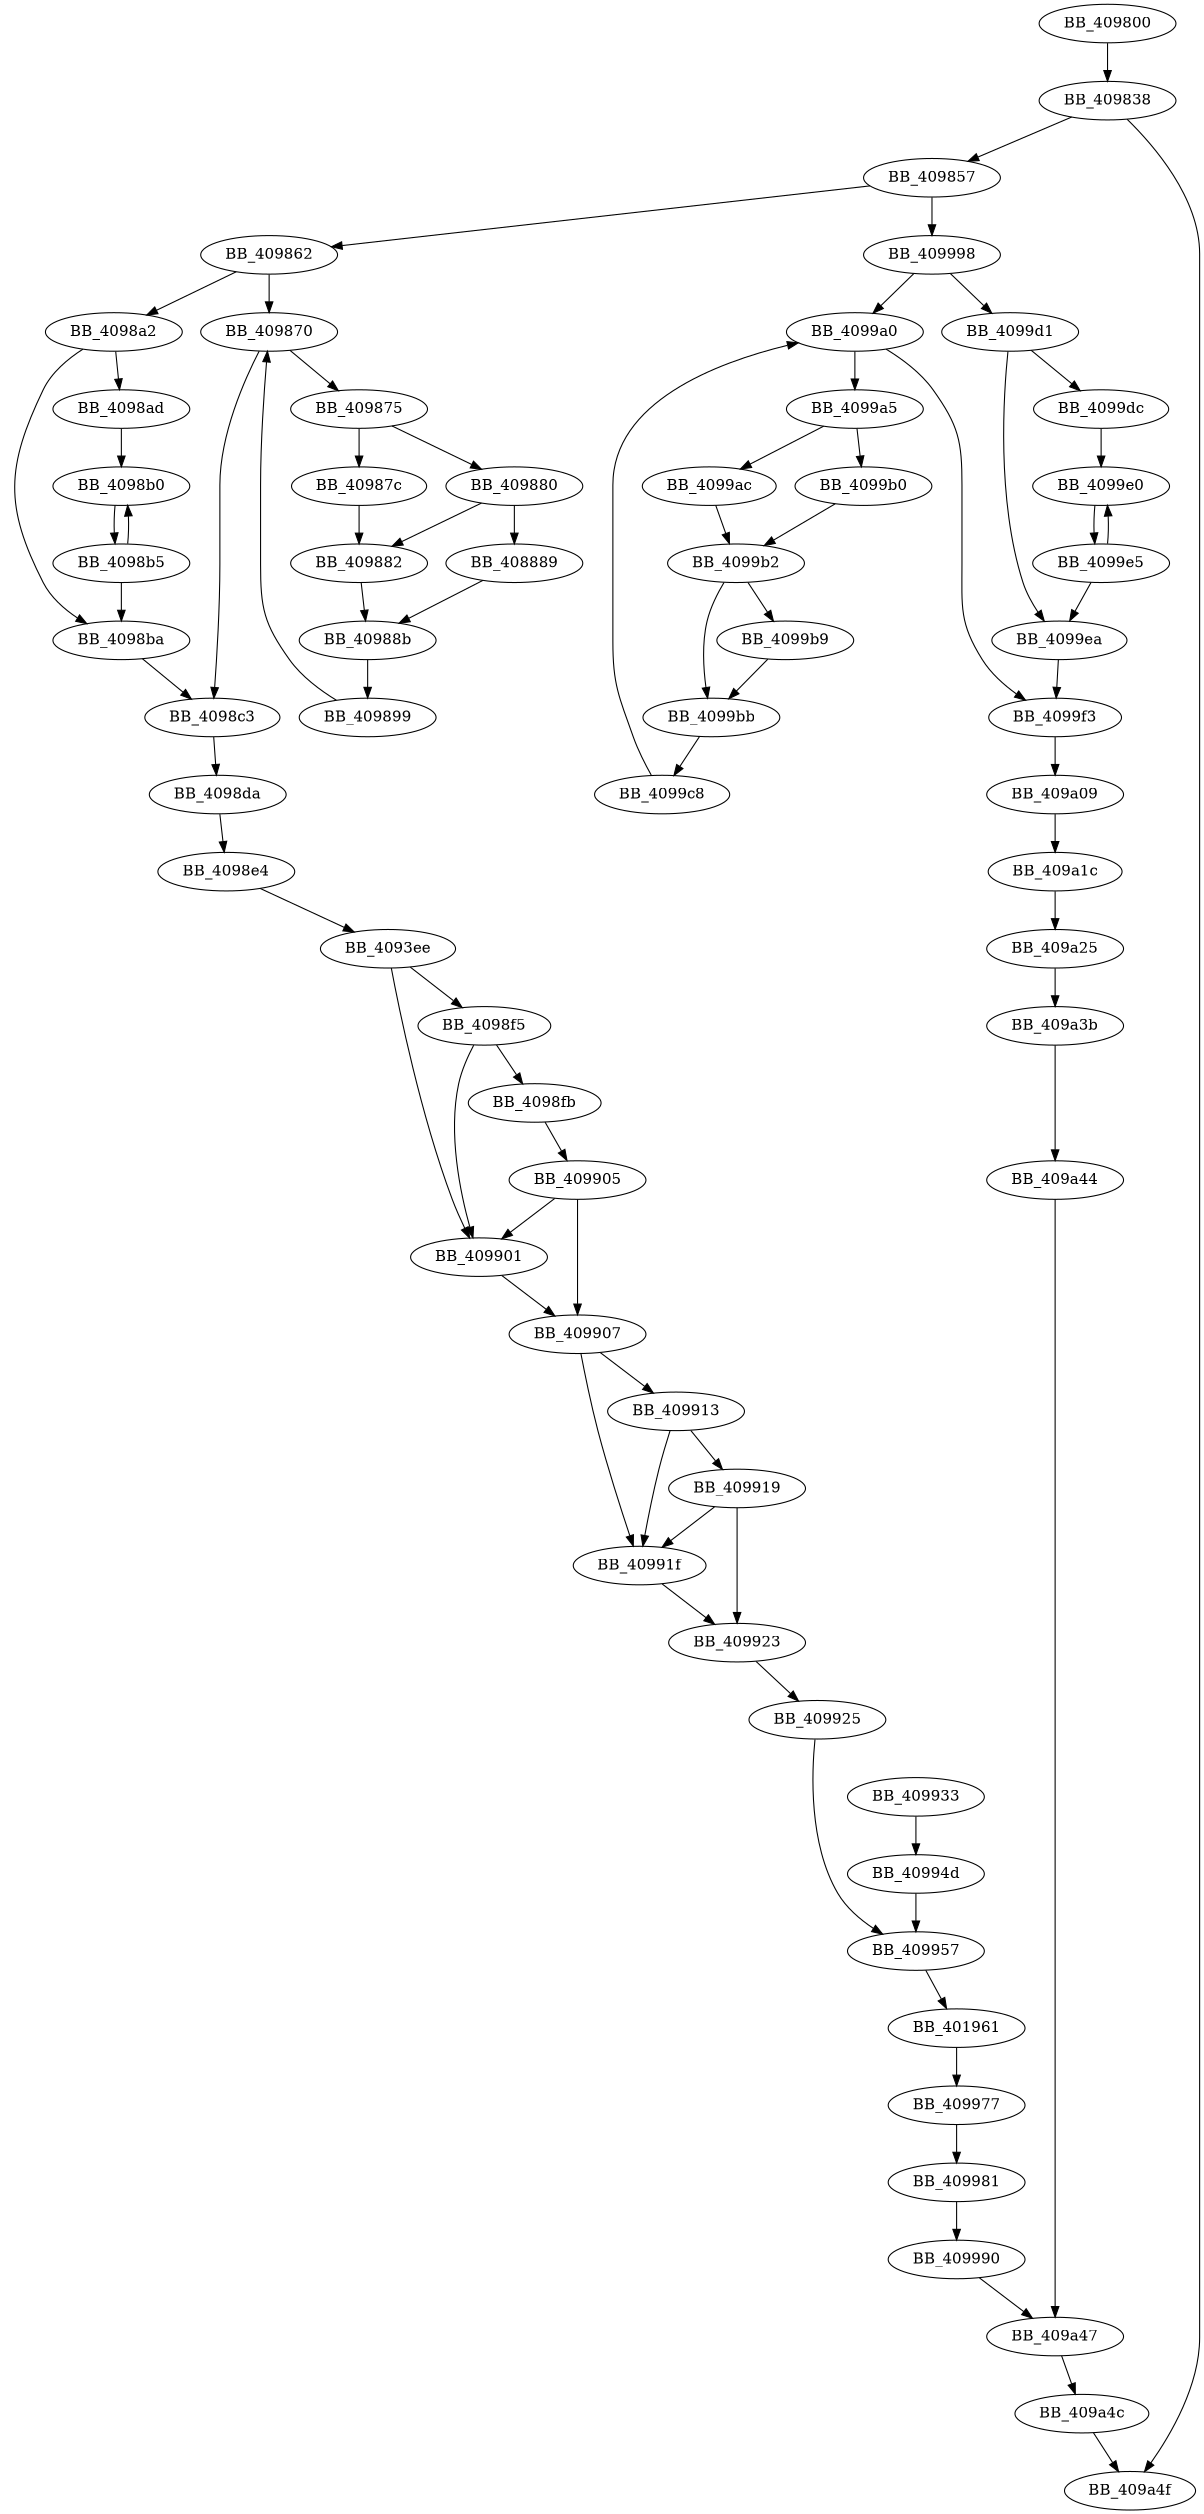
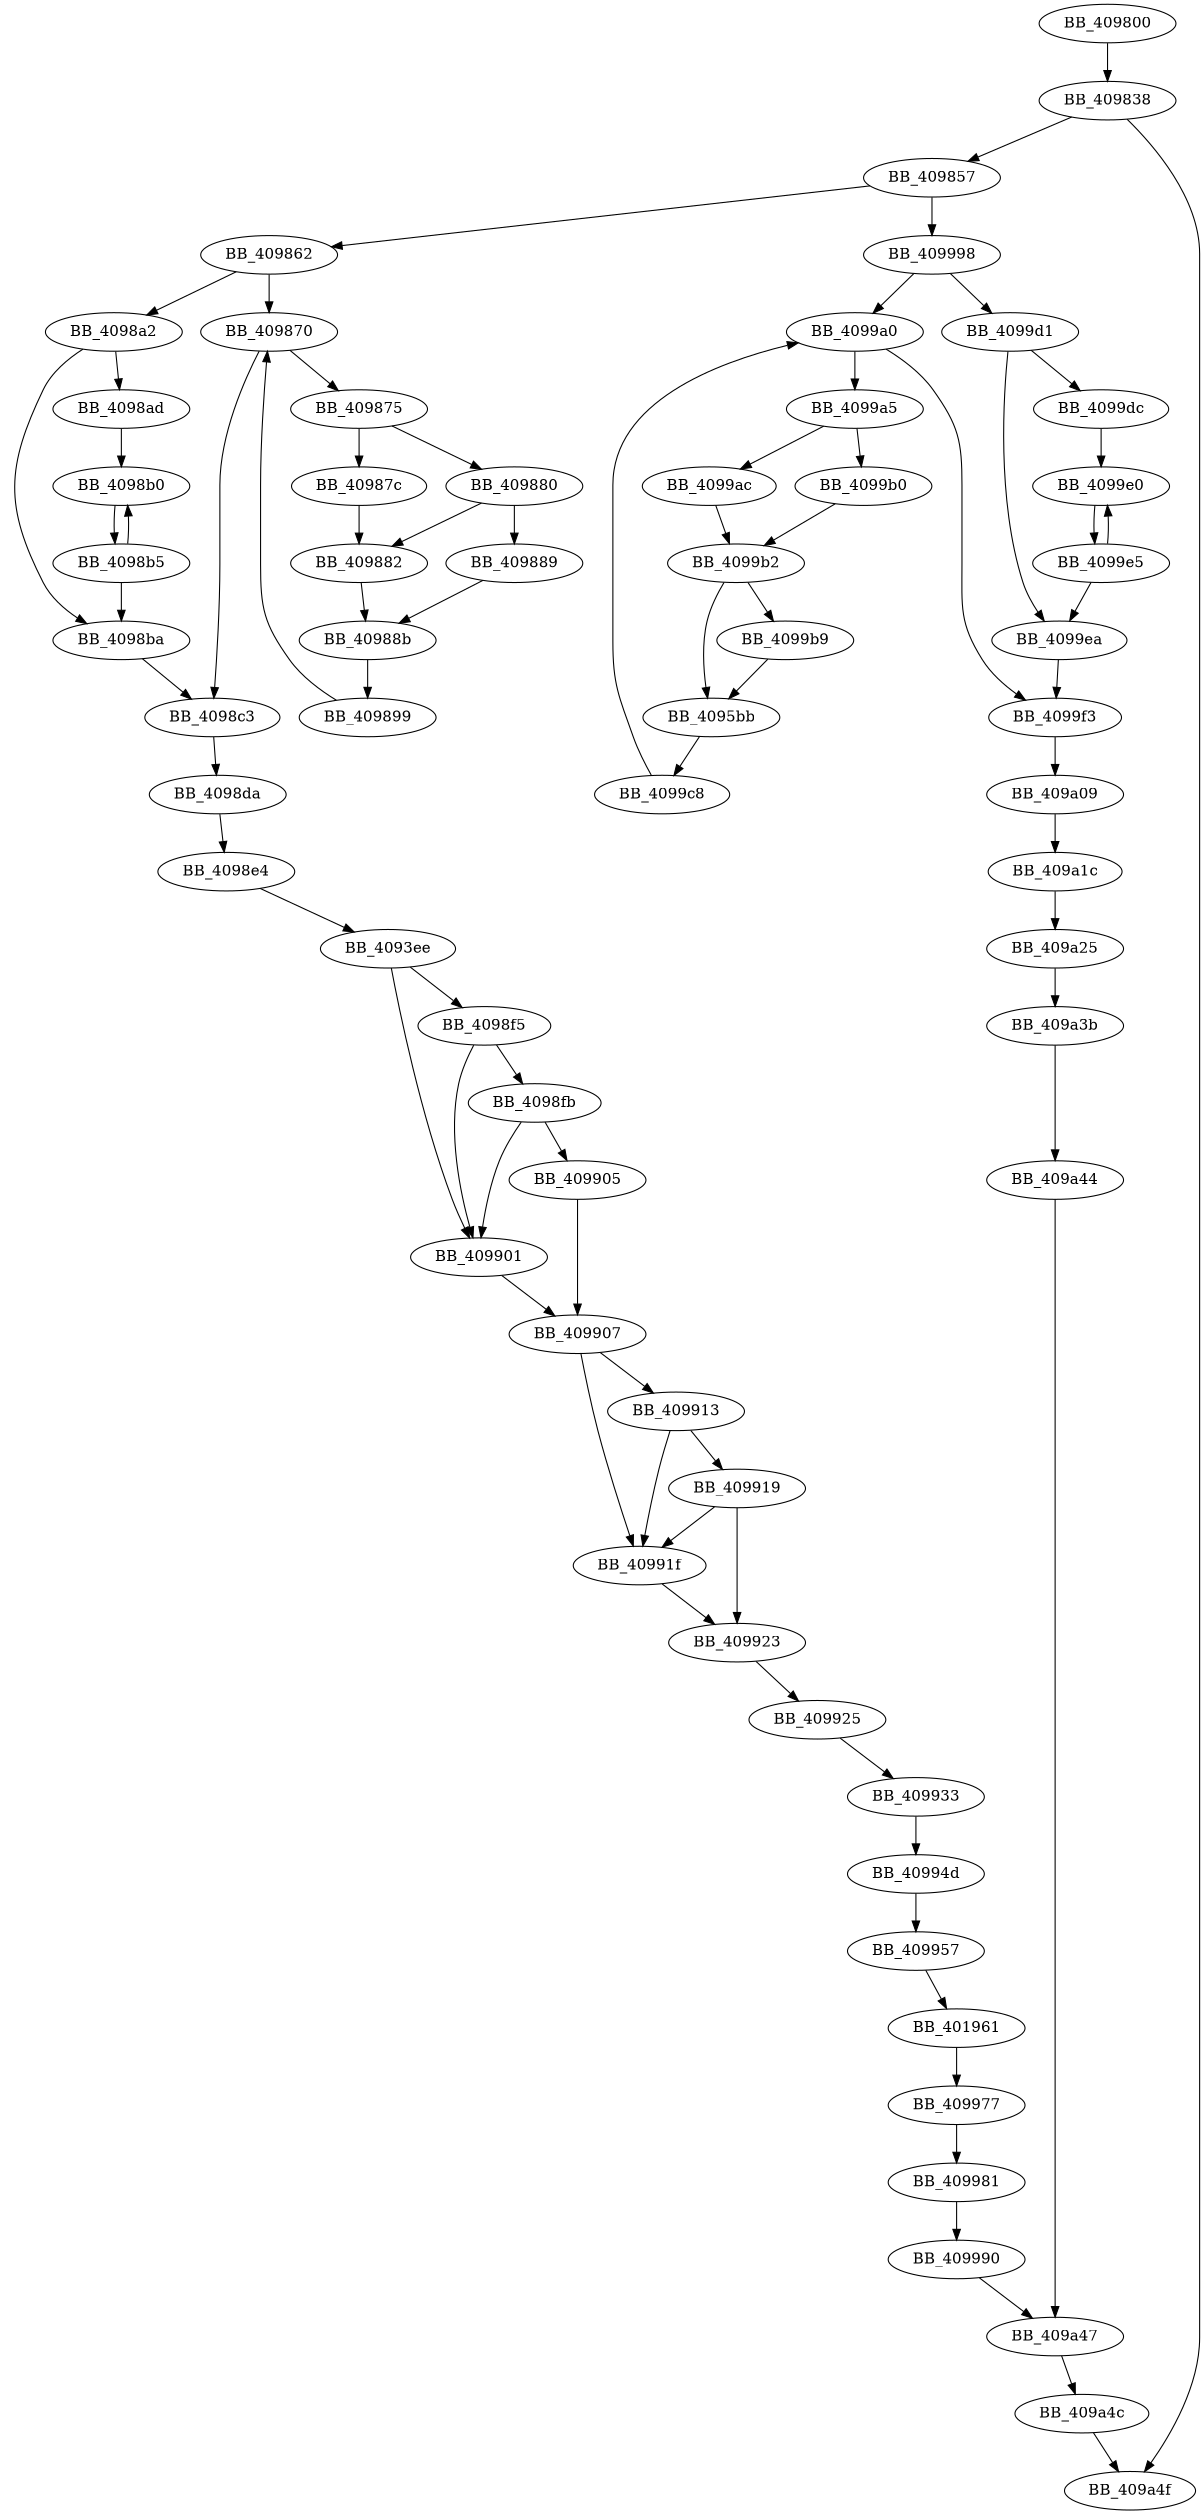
(514, 563) -> (514, 563)
(711, 717) -> (711, 717)
(533, 1215) -> (495, 1172)
(819, 1843) -> (862, 1755)
